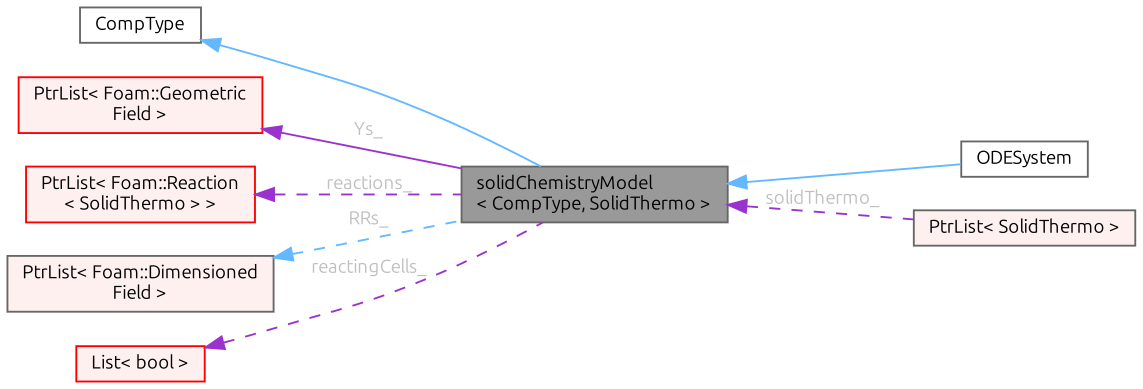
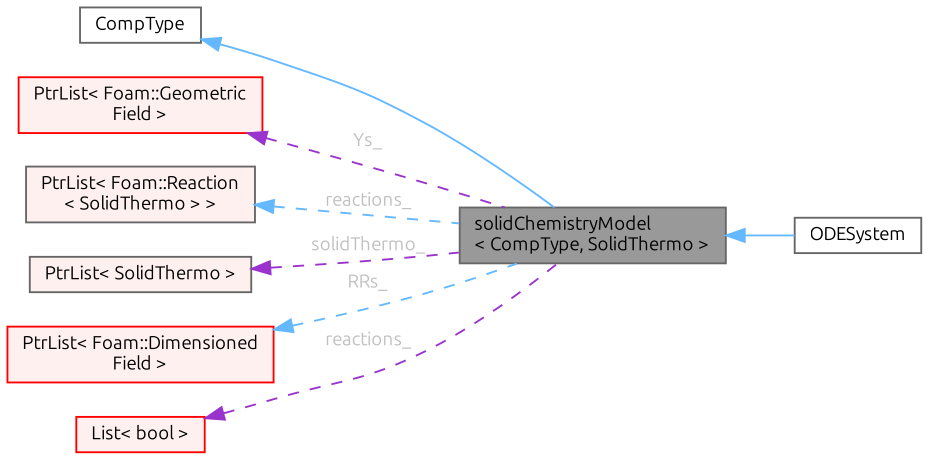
(371, 150) -> (386, 172)
(141, 194) -> (141, 194)
(368, 194) -> (366, 215)
(830, 213) -> (365, 261)
(368, 268) -> (367, 341)
(141, 284) -> (141, 355)
